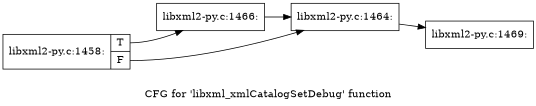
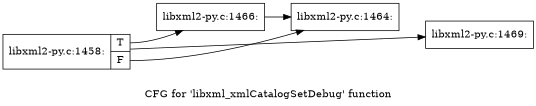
(409, 25) -> (281, 43)
